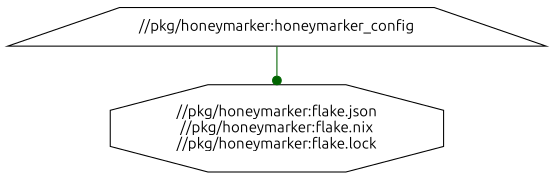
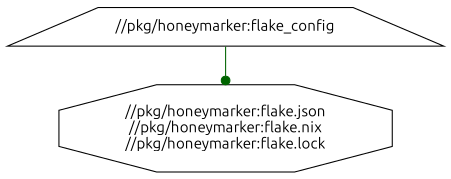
(277, 27) -> (226, 27)
